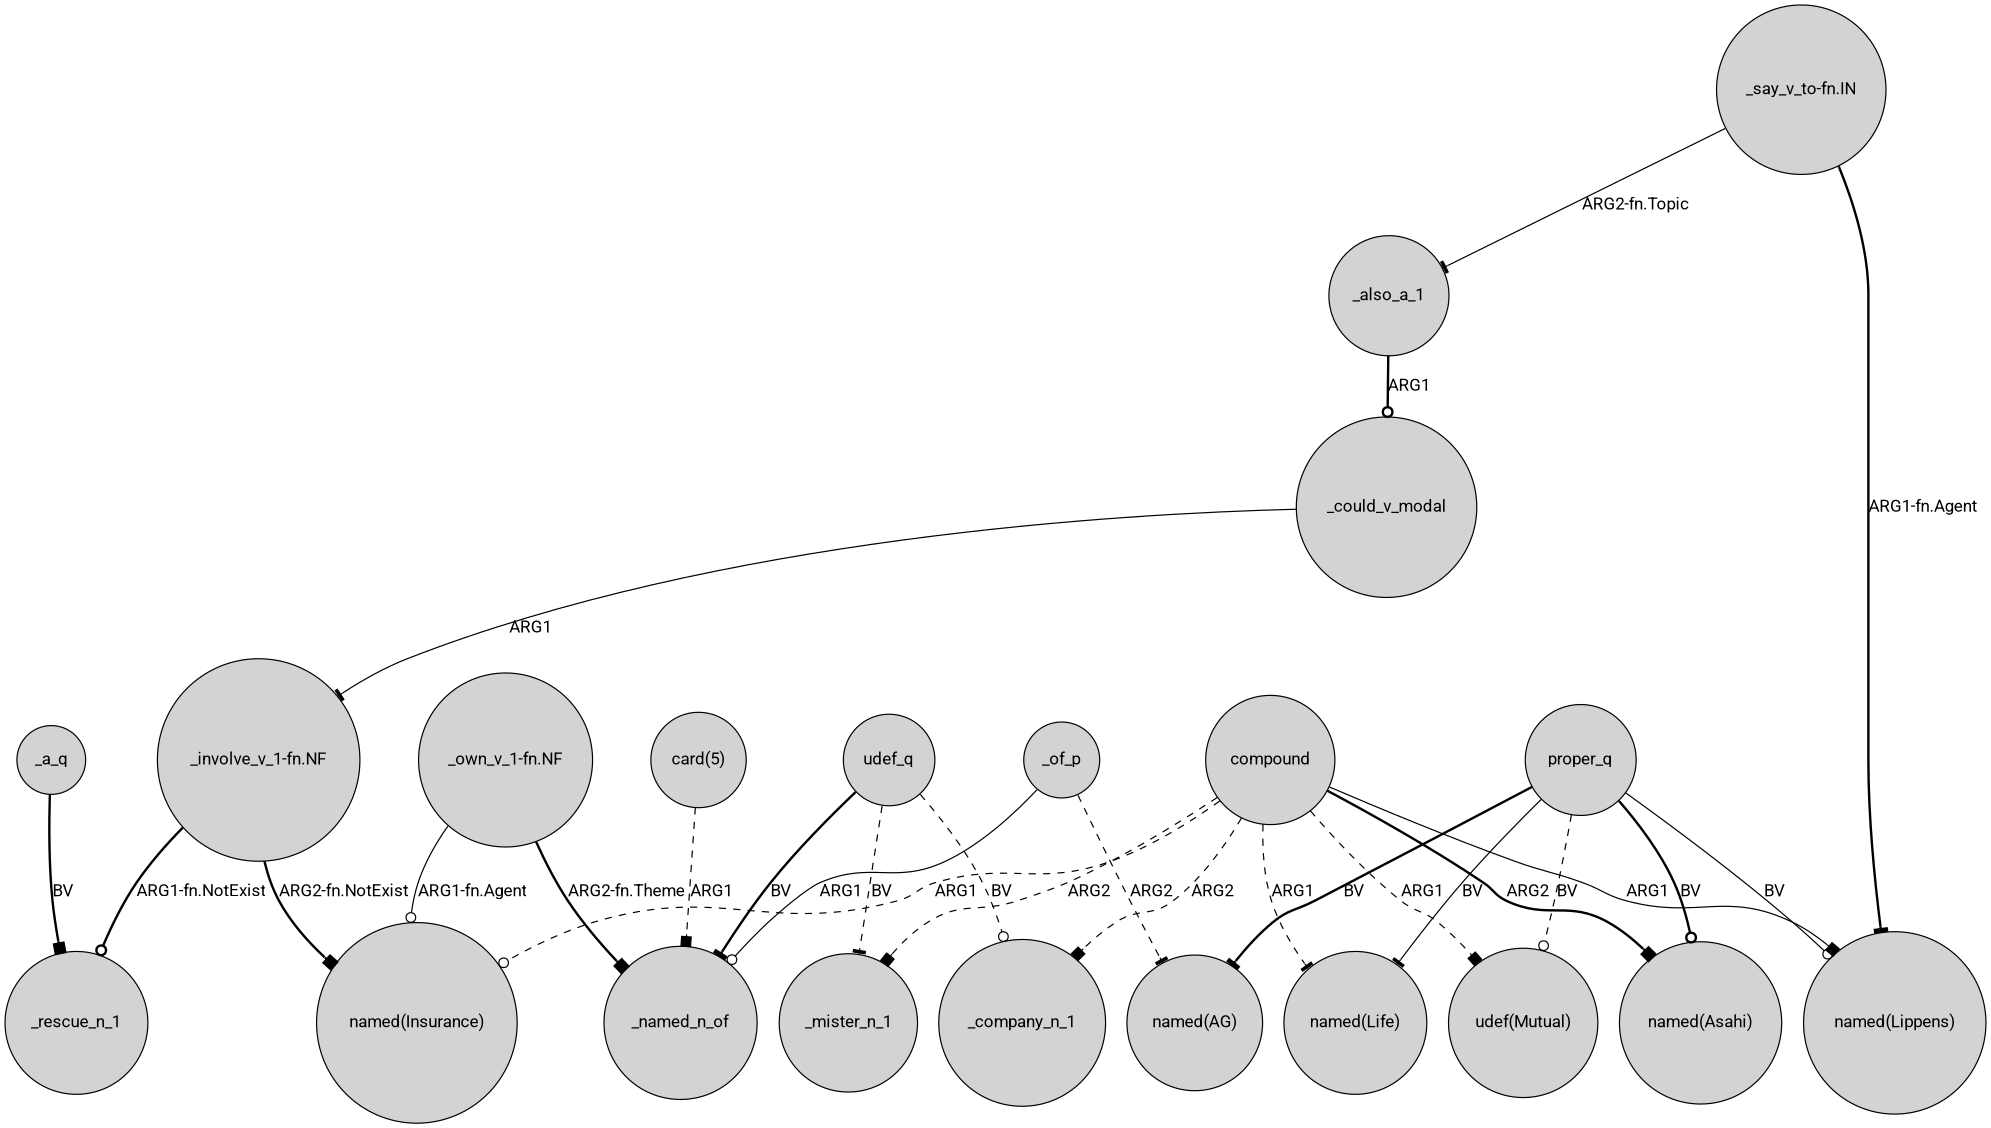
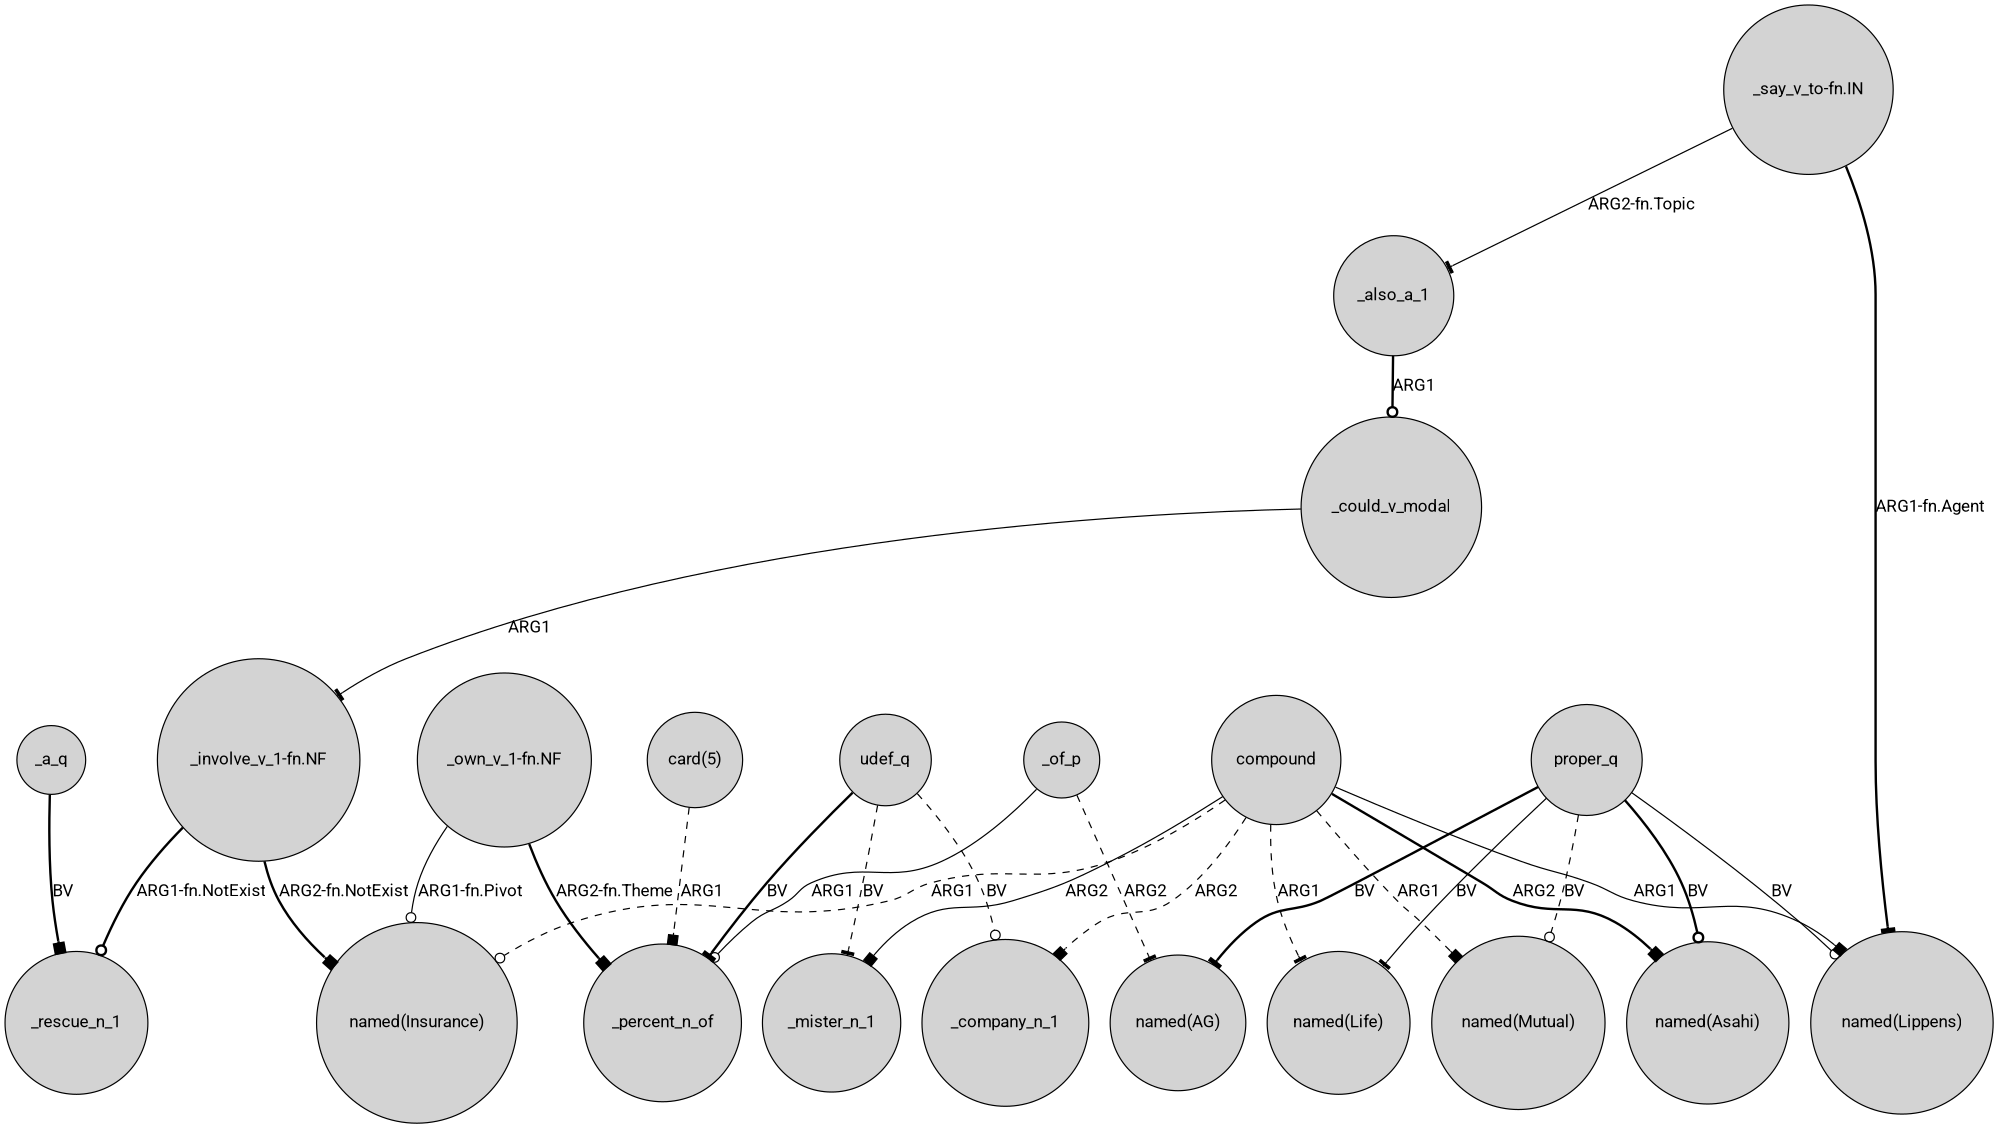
(1057, 887) -> (1052, 888)
(473, 892) -> (471, 892)
(681, 1023) -> (663, 1023)
(1523, 1023) -> (1518, 1023)
